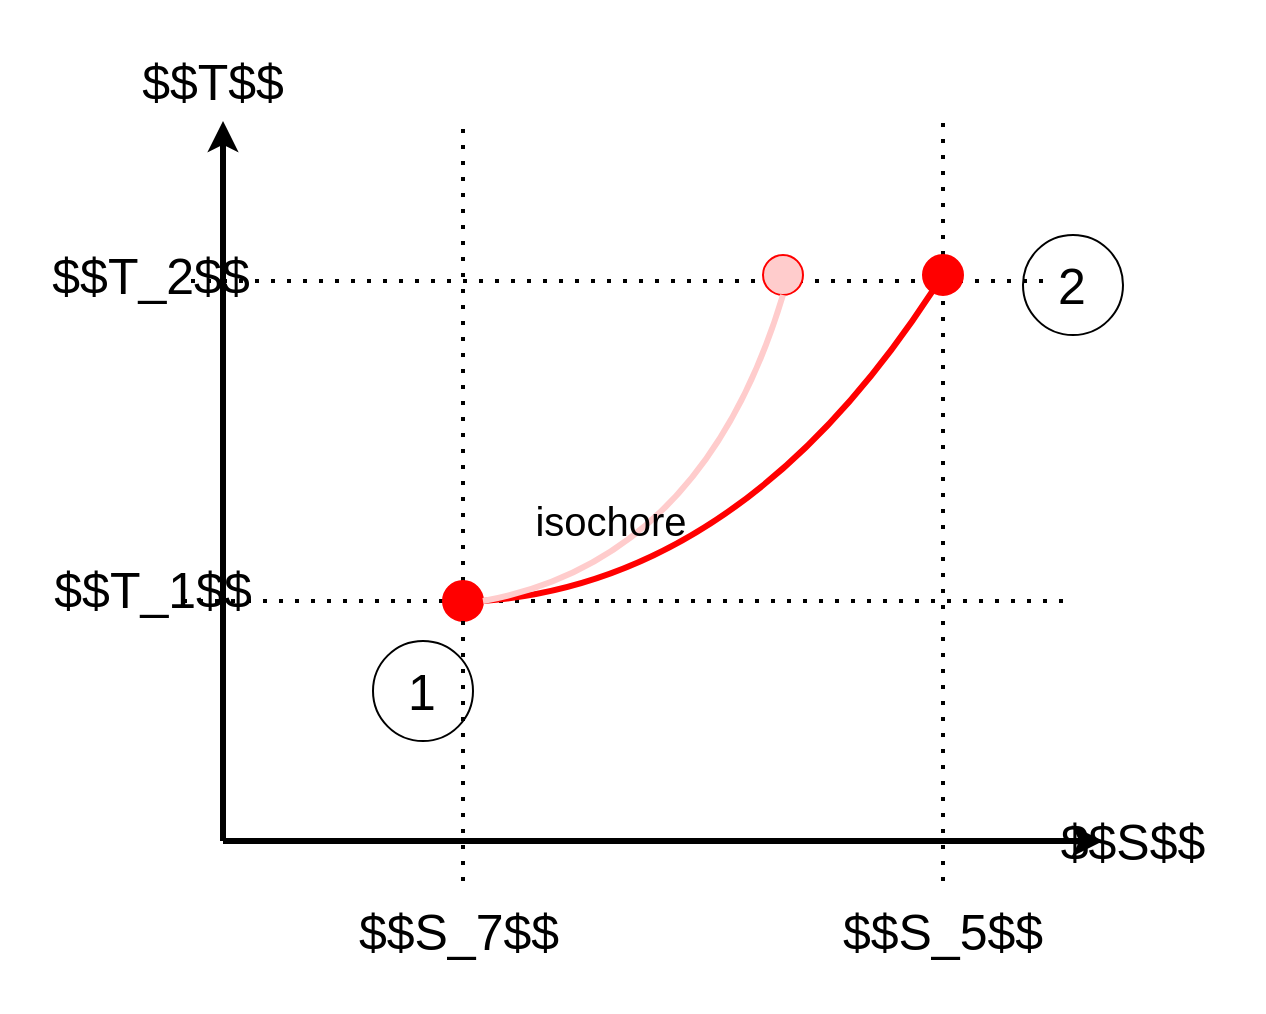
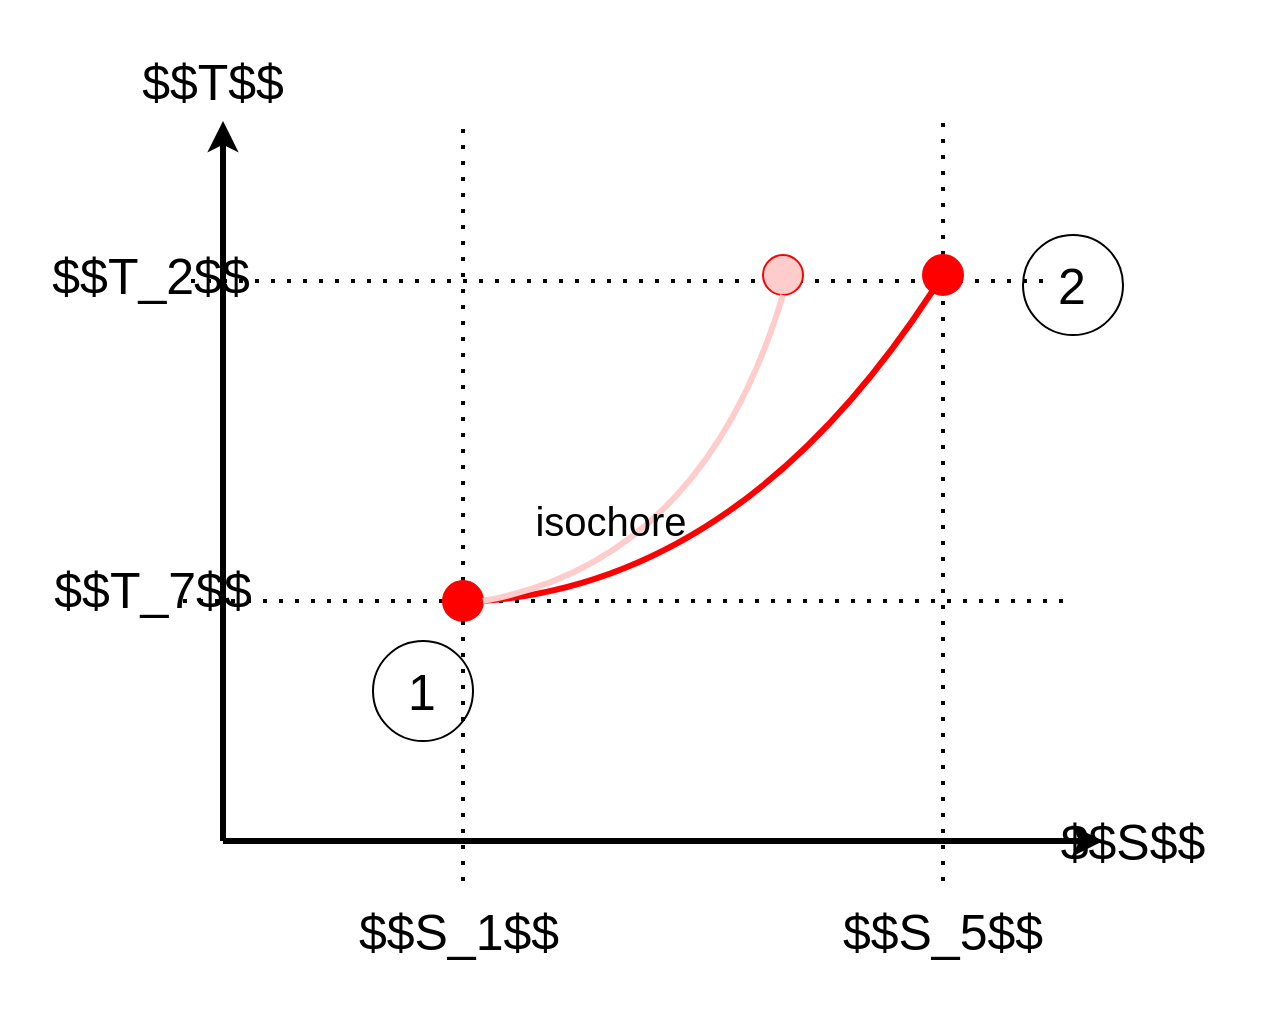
(154, 589) -> (154, 589)
(460, 931) -> (460, 931)
